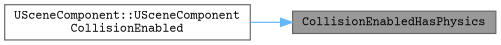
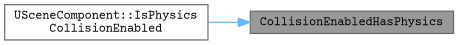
(127, 22) -> (106, 22)
